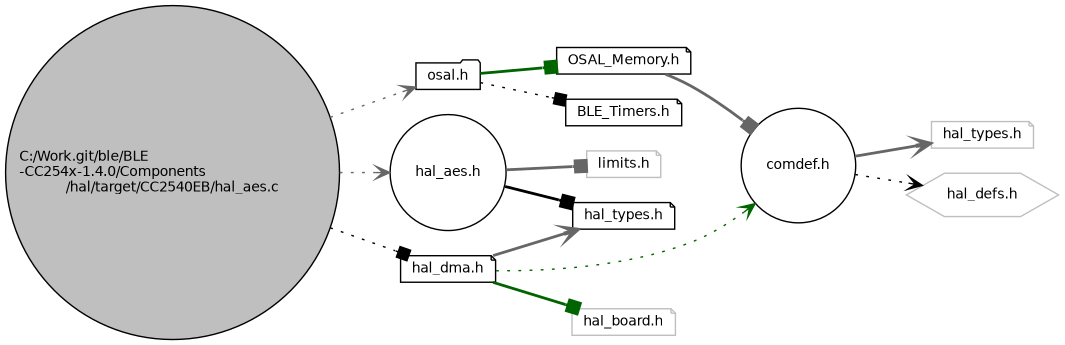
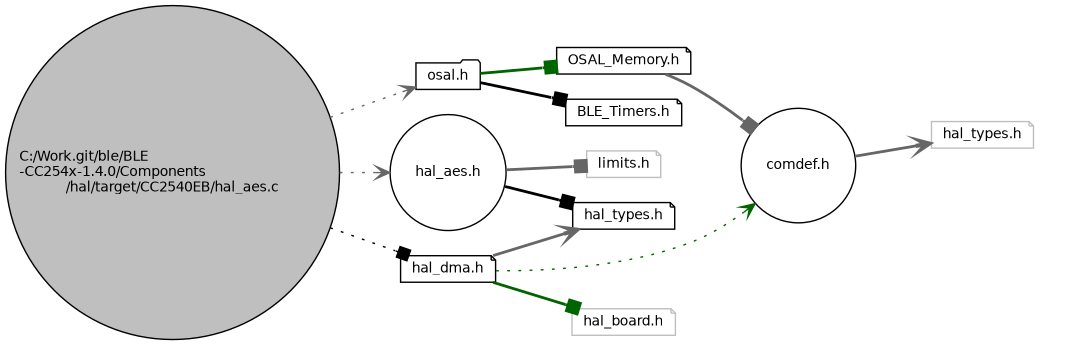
(516, 90) -> (516, 90)
(982, 195) -> none
